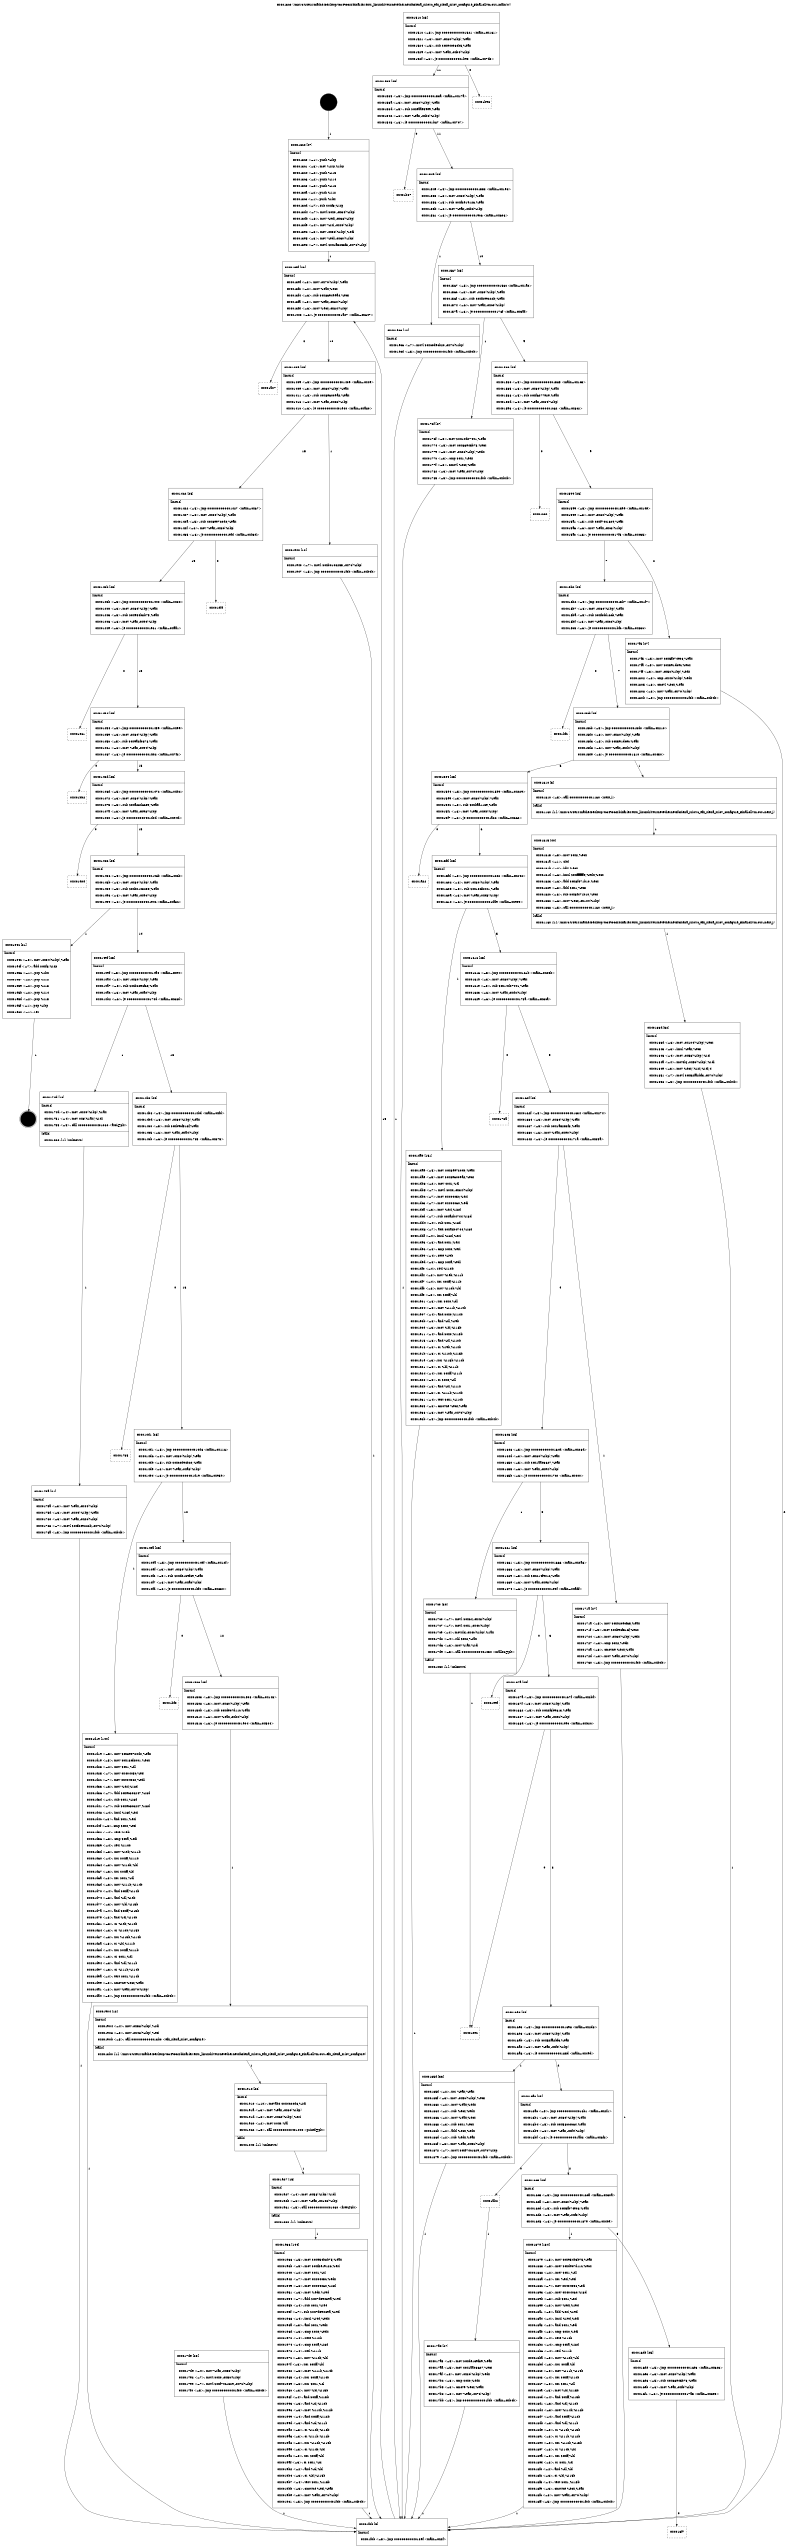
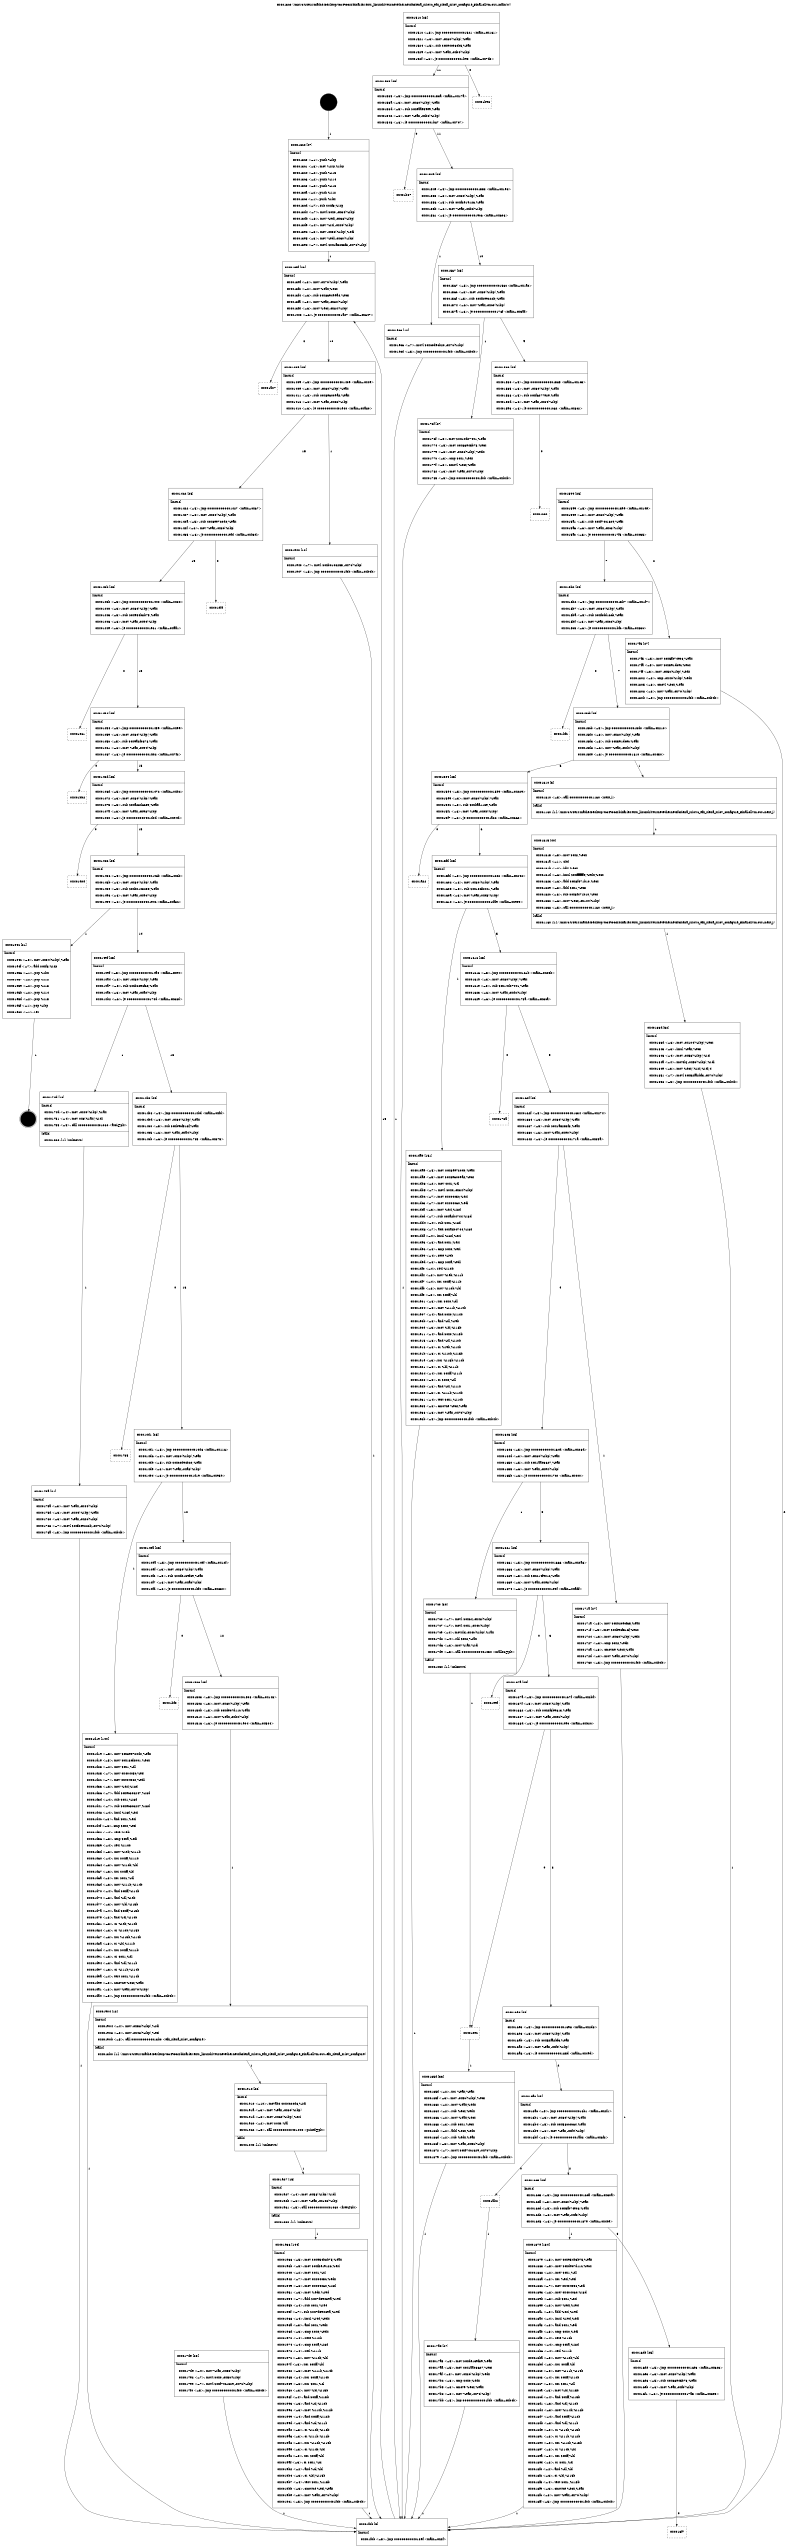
(572, 450) -> none
(520, 2065) -> (469, 2054)
